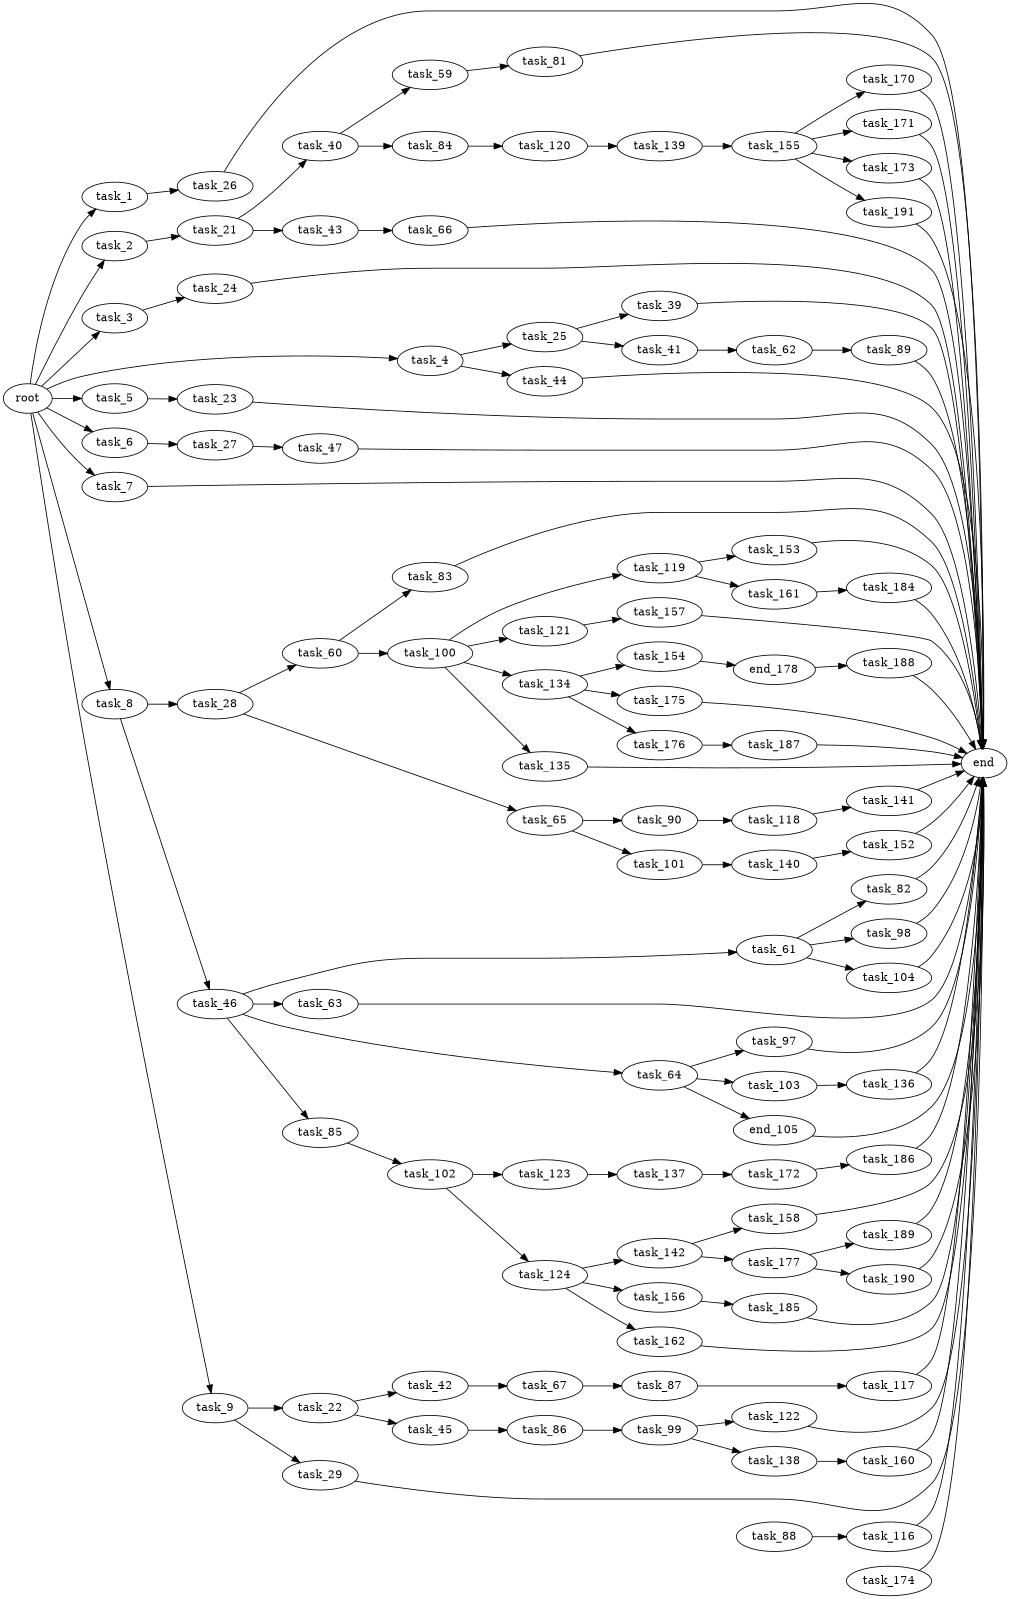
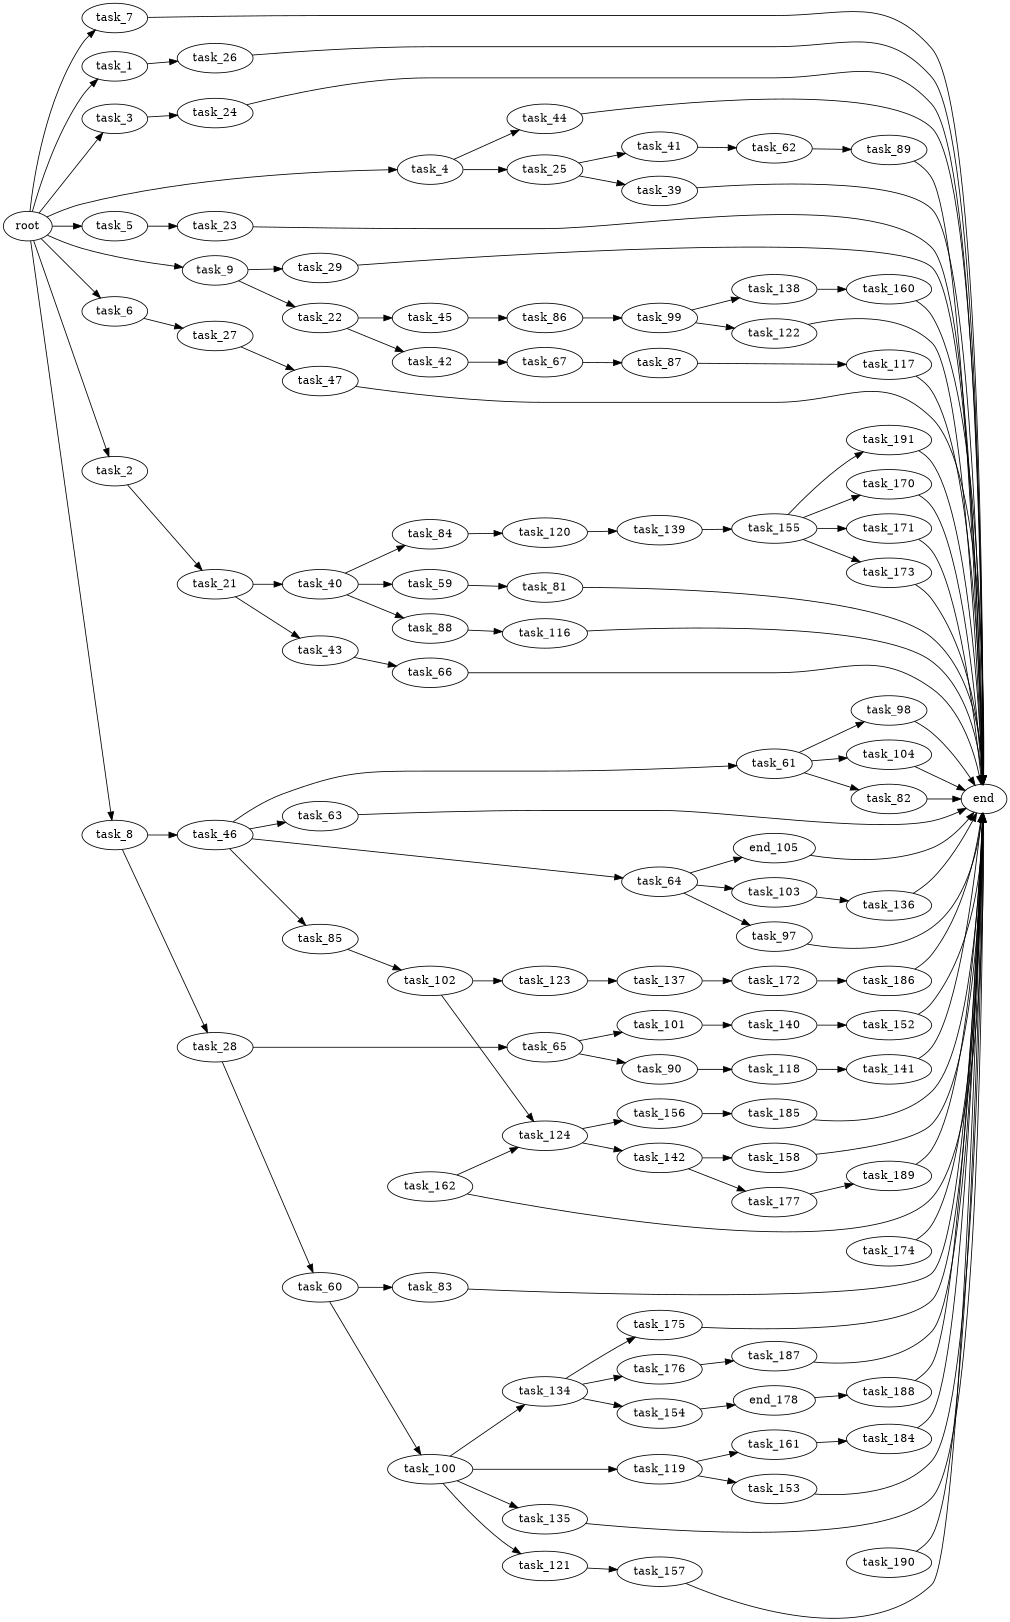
none -> (371, 605)
(828, 1271) -> none
(596, 1307) -> (484, 1163)
